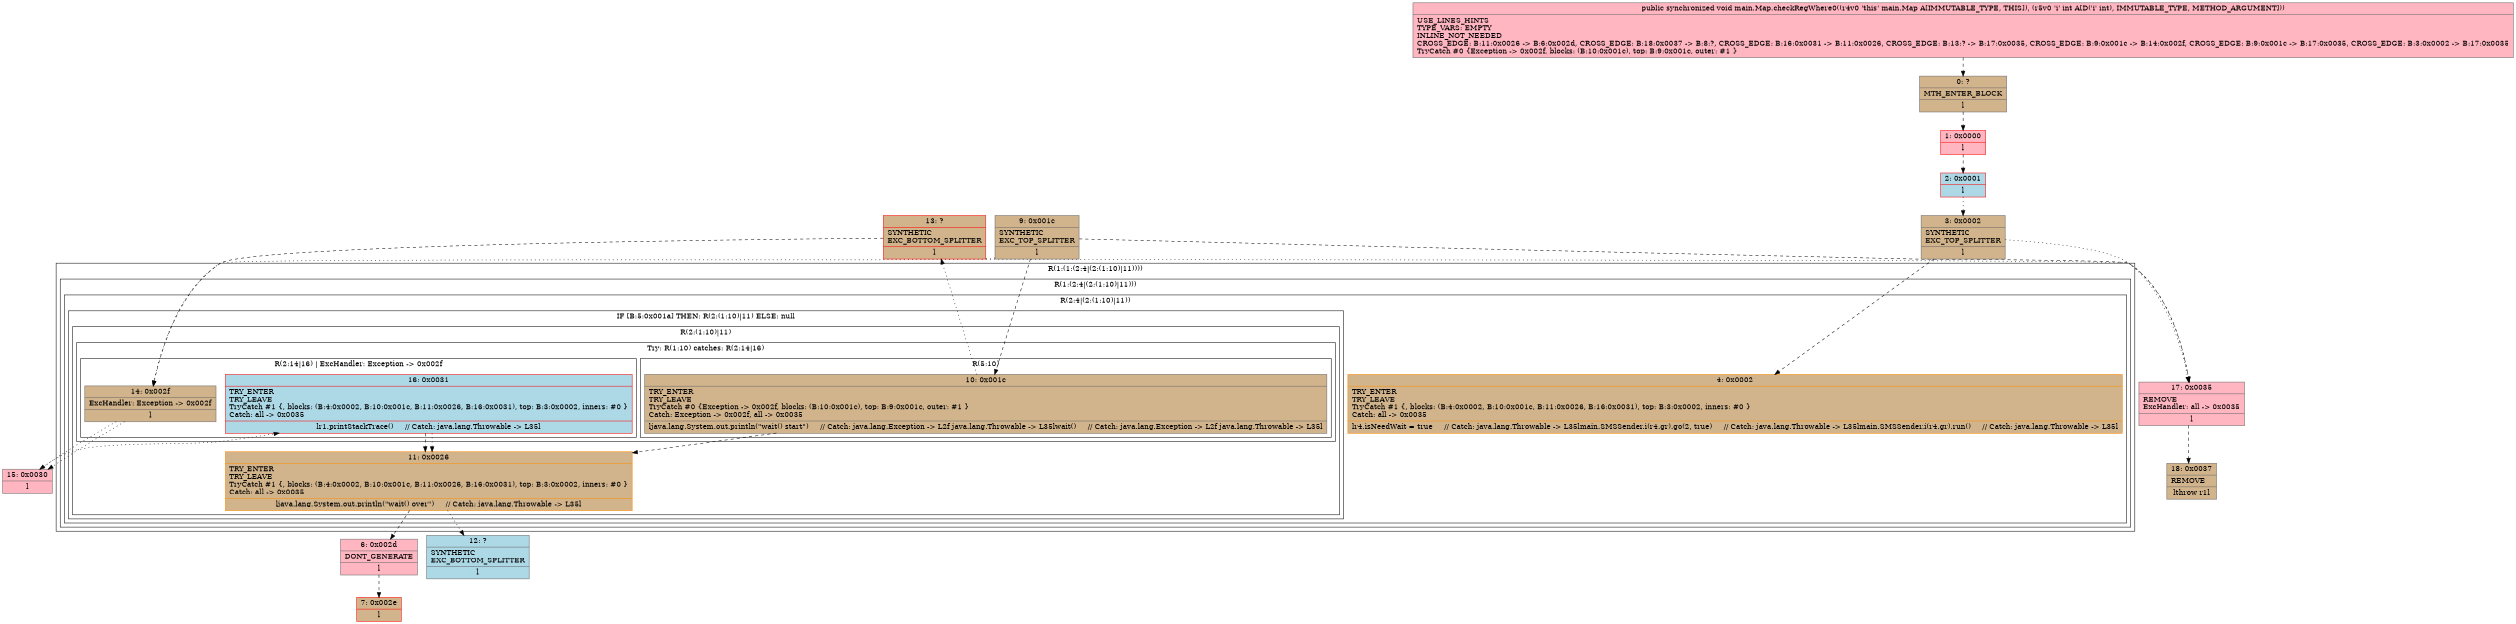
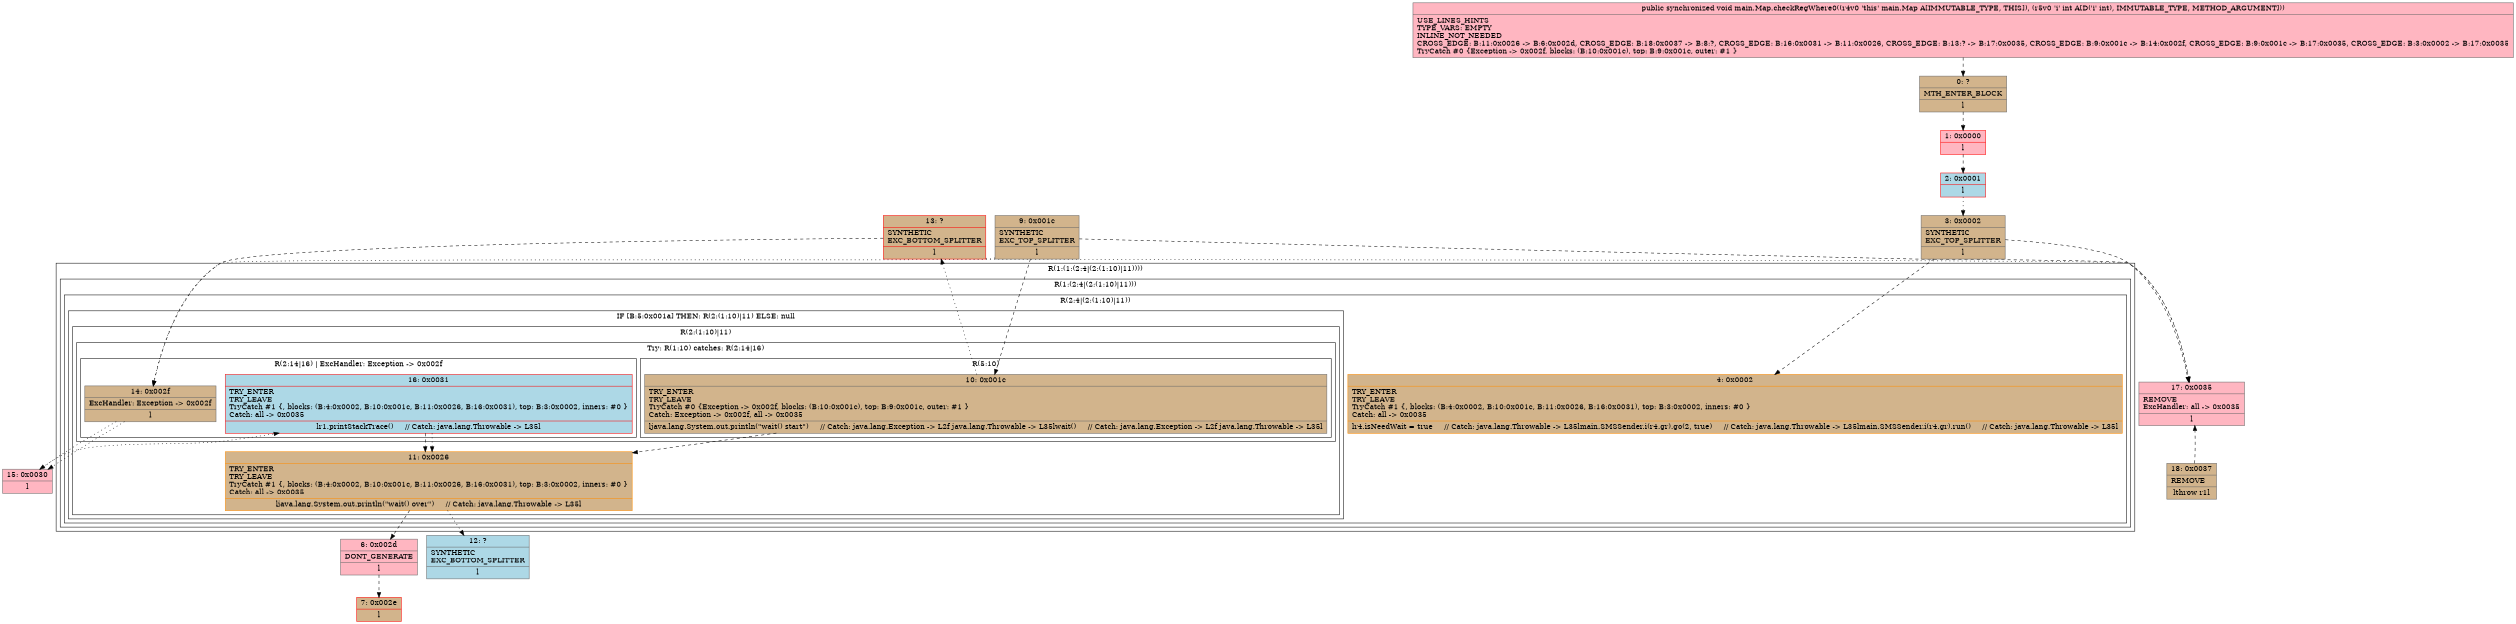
(2119, 258) -> (2119, 258)
(2188, 442) -> (2195, 447)
